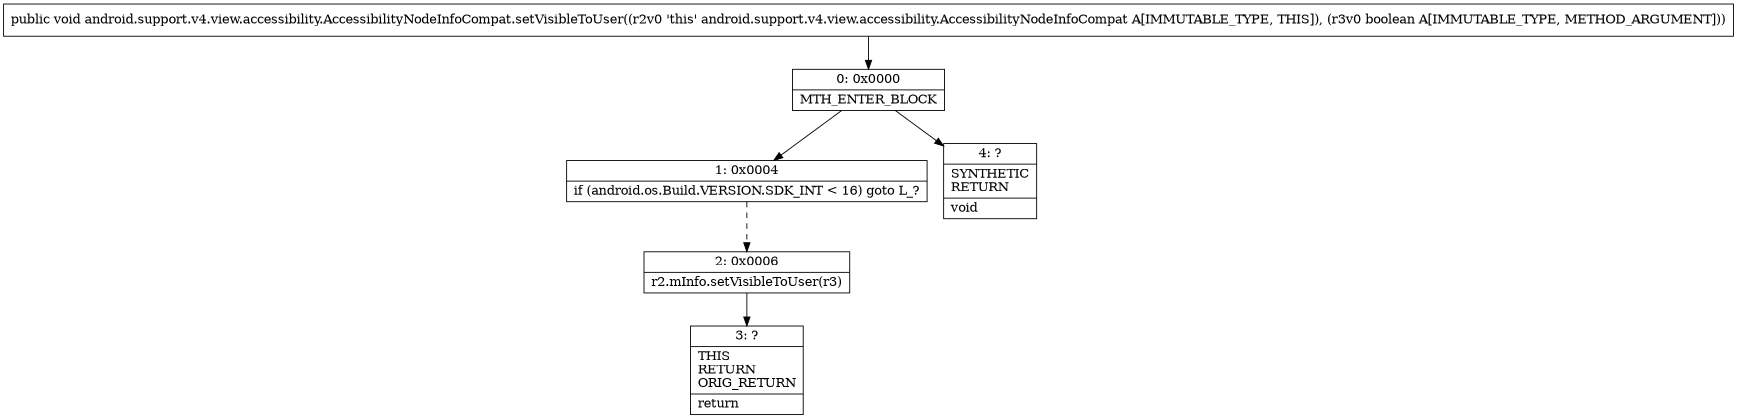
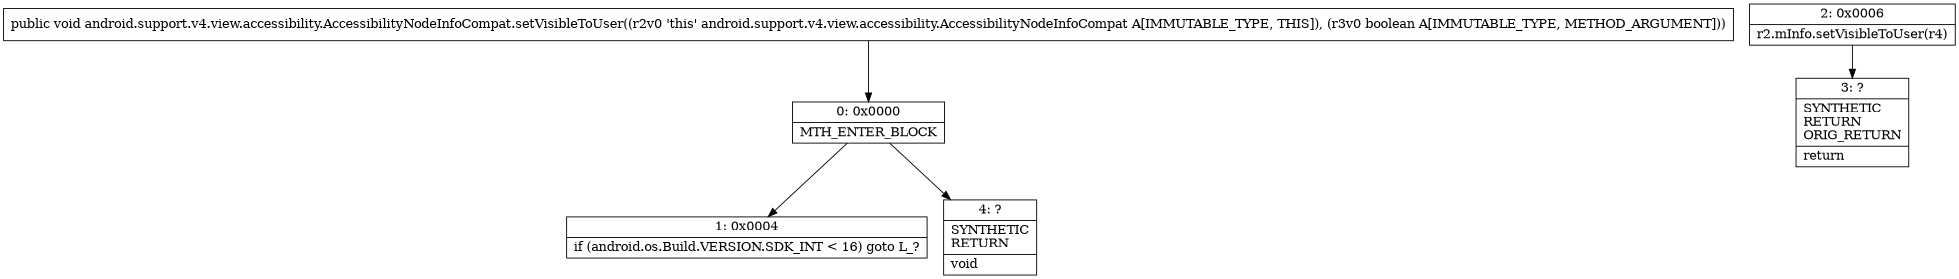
(747, 222) -> none
(747, 282) -> (1852, 34)
(714, 356) -> (1843, 109)
